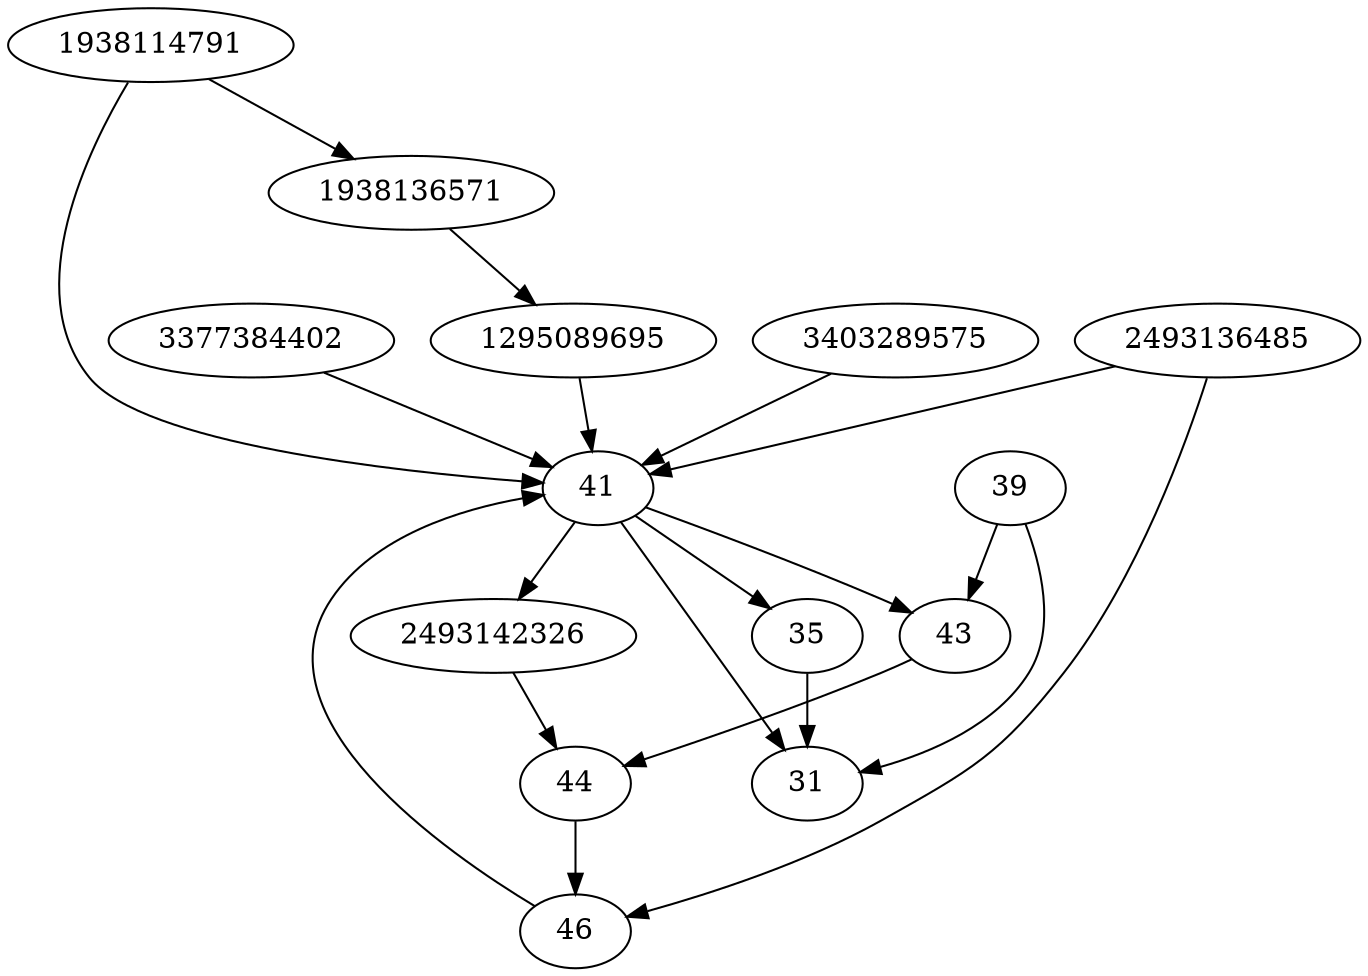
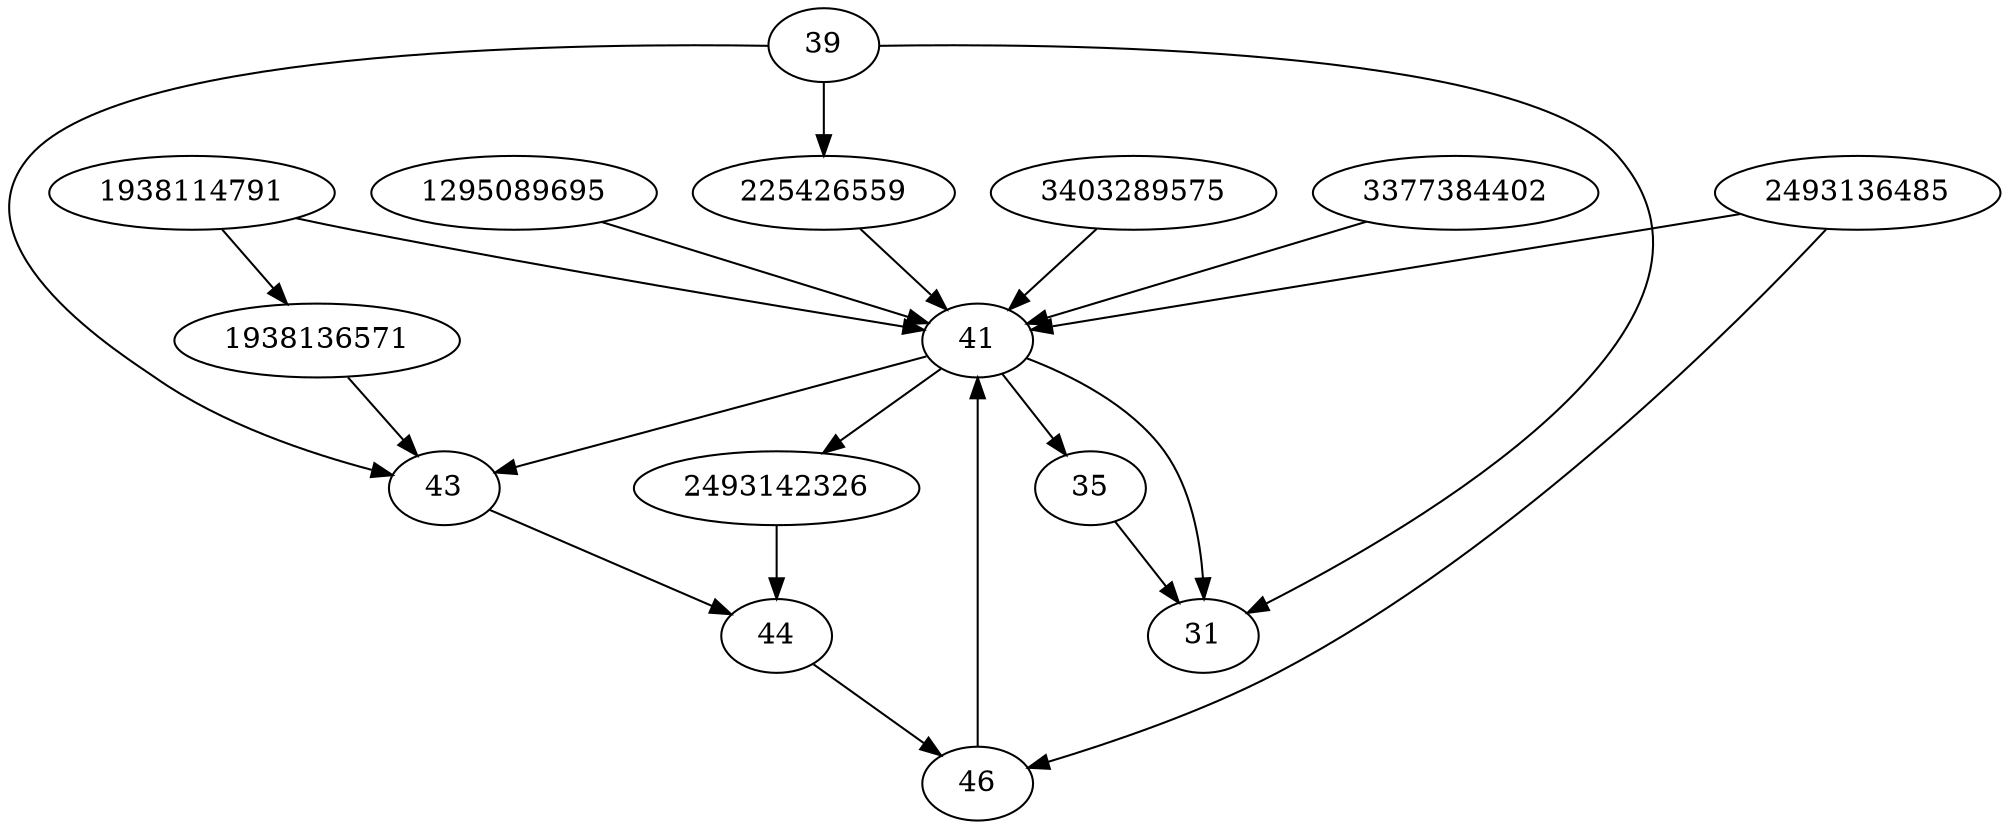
none -> (824, 193)
(485, 260) -> (376, 409)
